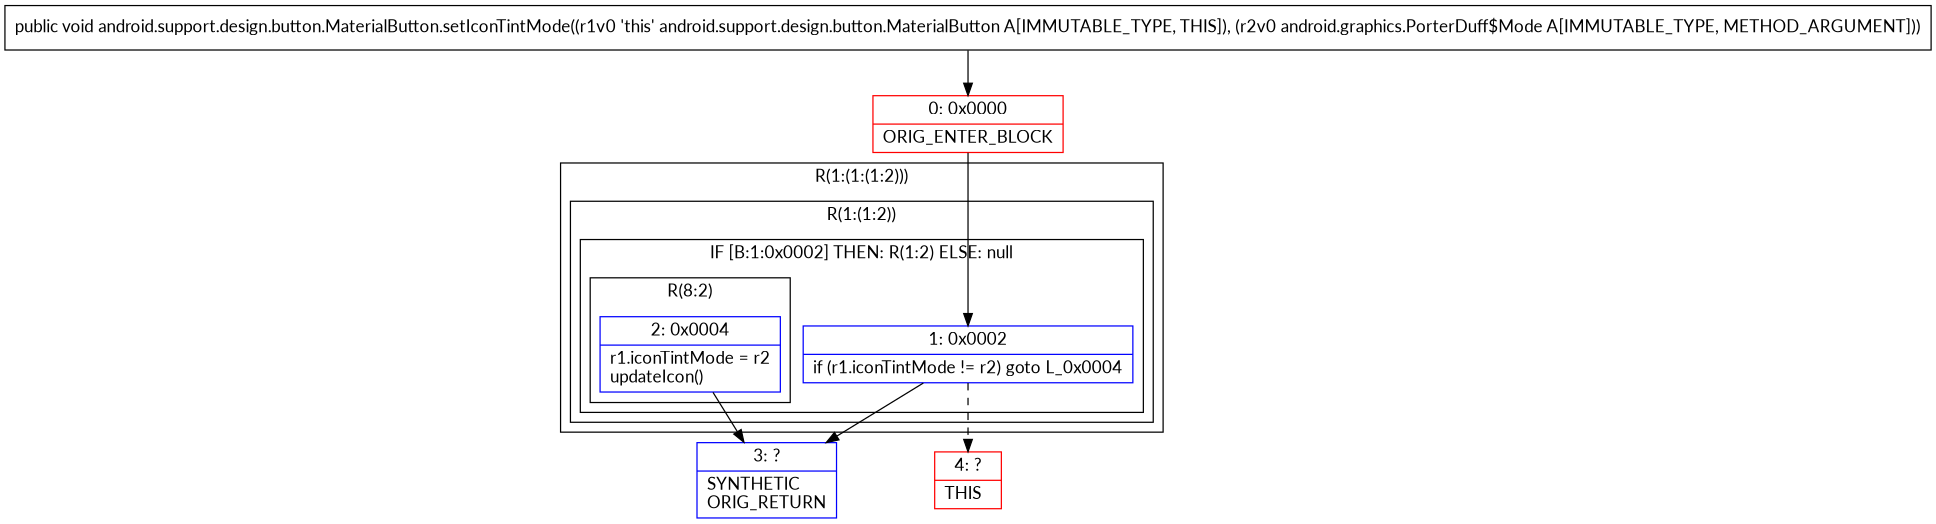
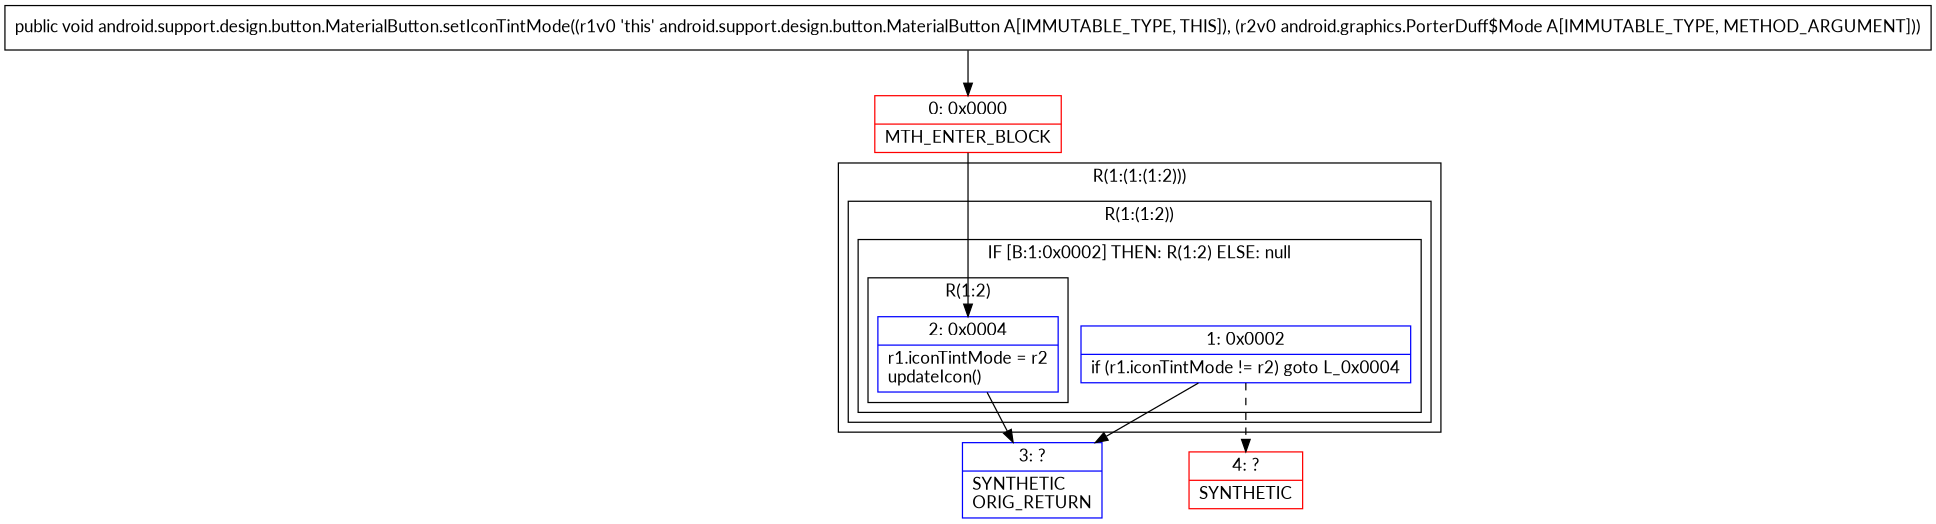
(968, 138) -> (968, 138)
(968, 229) -> (968, 228)
(690, 292) -> (968, 292)
(964, 494) -> (1246, 494)
